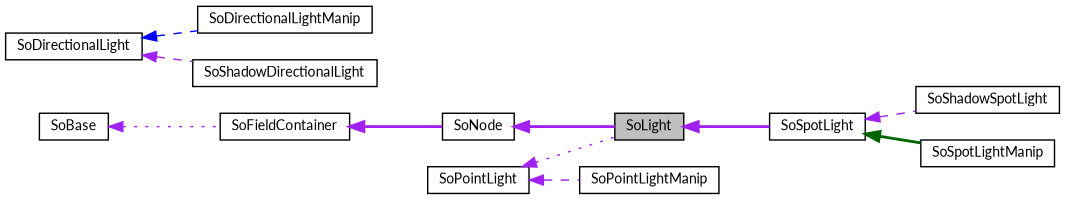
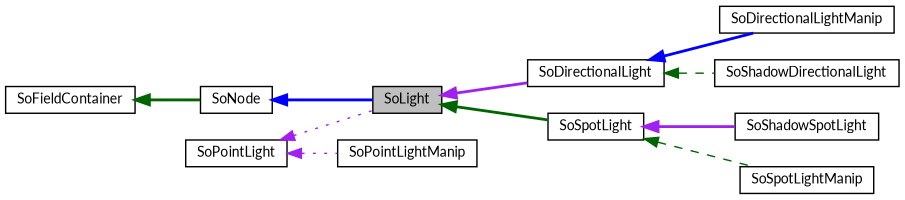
(177, 33) -> (708, 45)
(175, 59) -> (697, 73)
none -> (492, 88)
(898, 114) -> (697, 127)
(74, 127) -> none
(403, 127) -> (175, 100)
(572, 127) -> (330, 100)
(734, 127) -> (502, 113)
(900, 140) -> (706, 154)
(562, 180) -> (320, 153)
